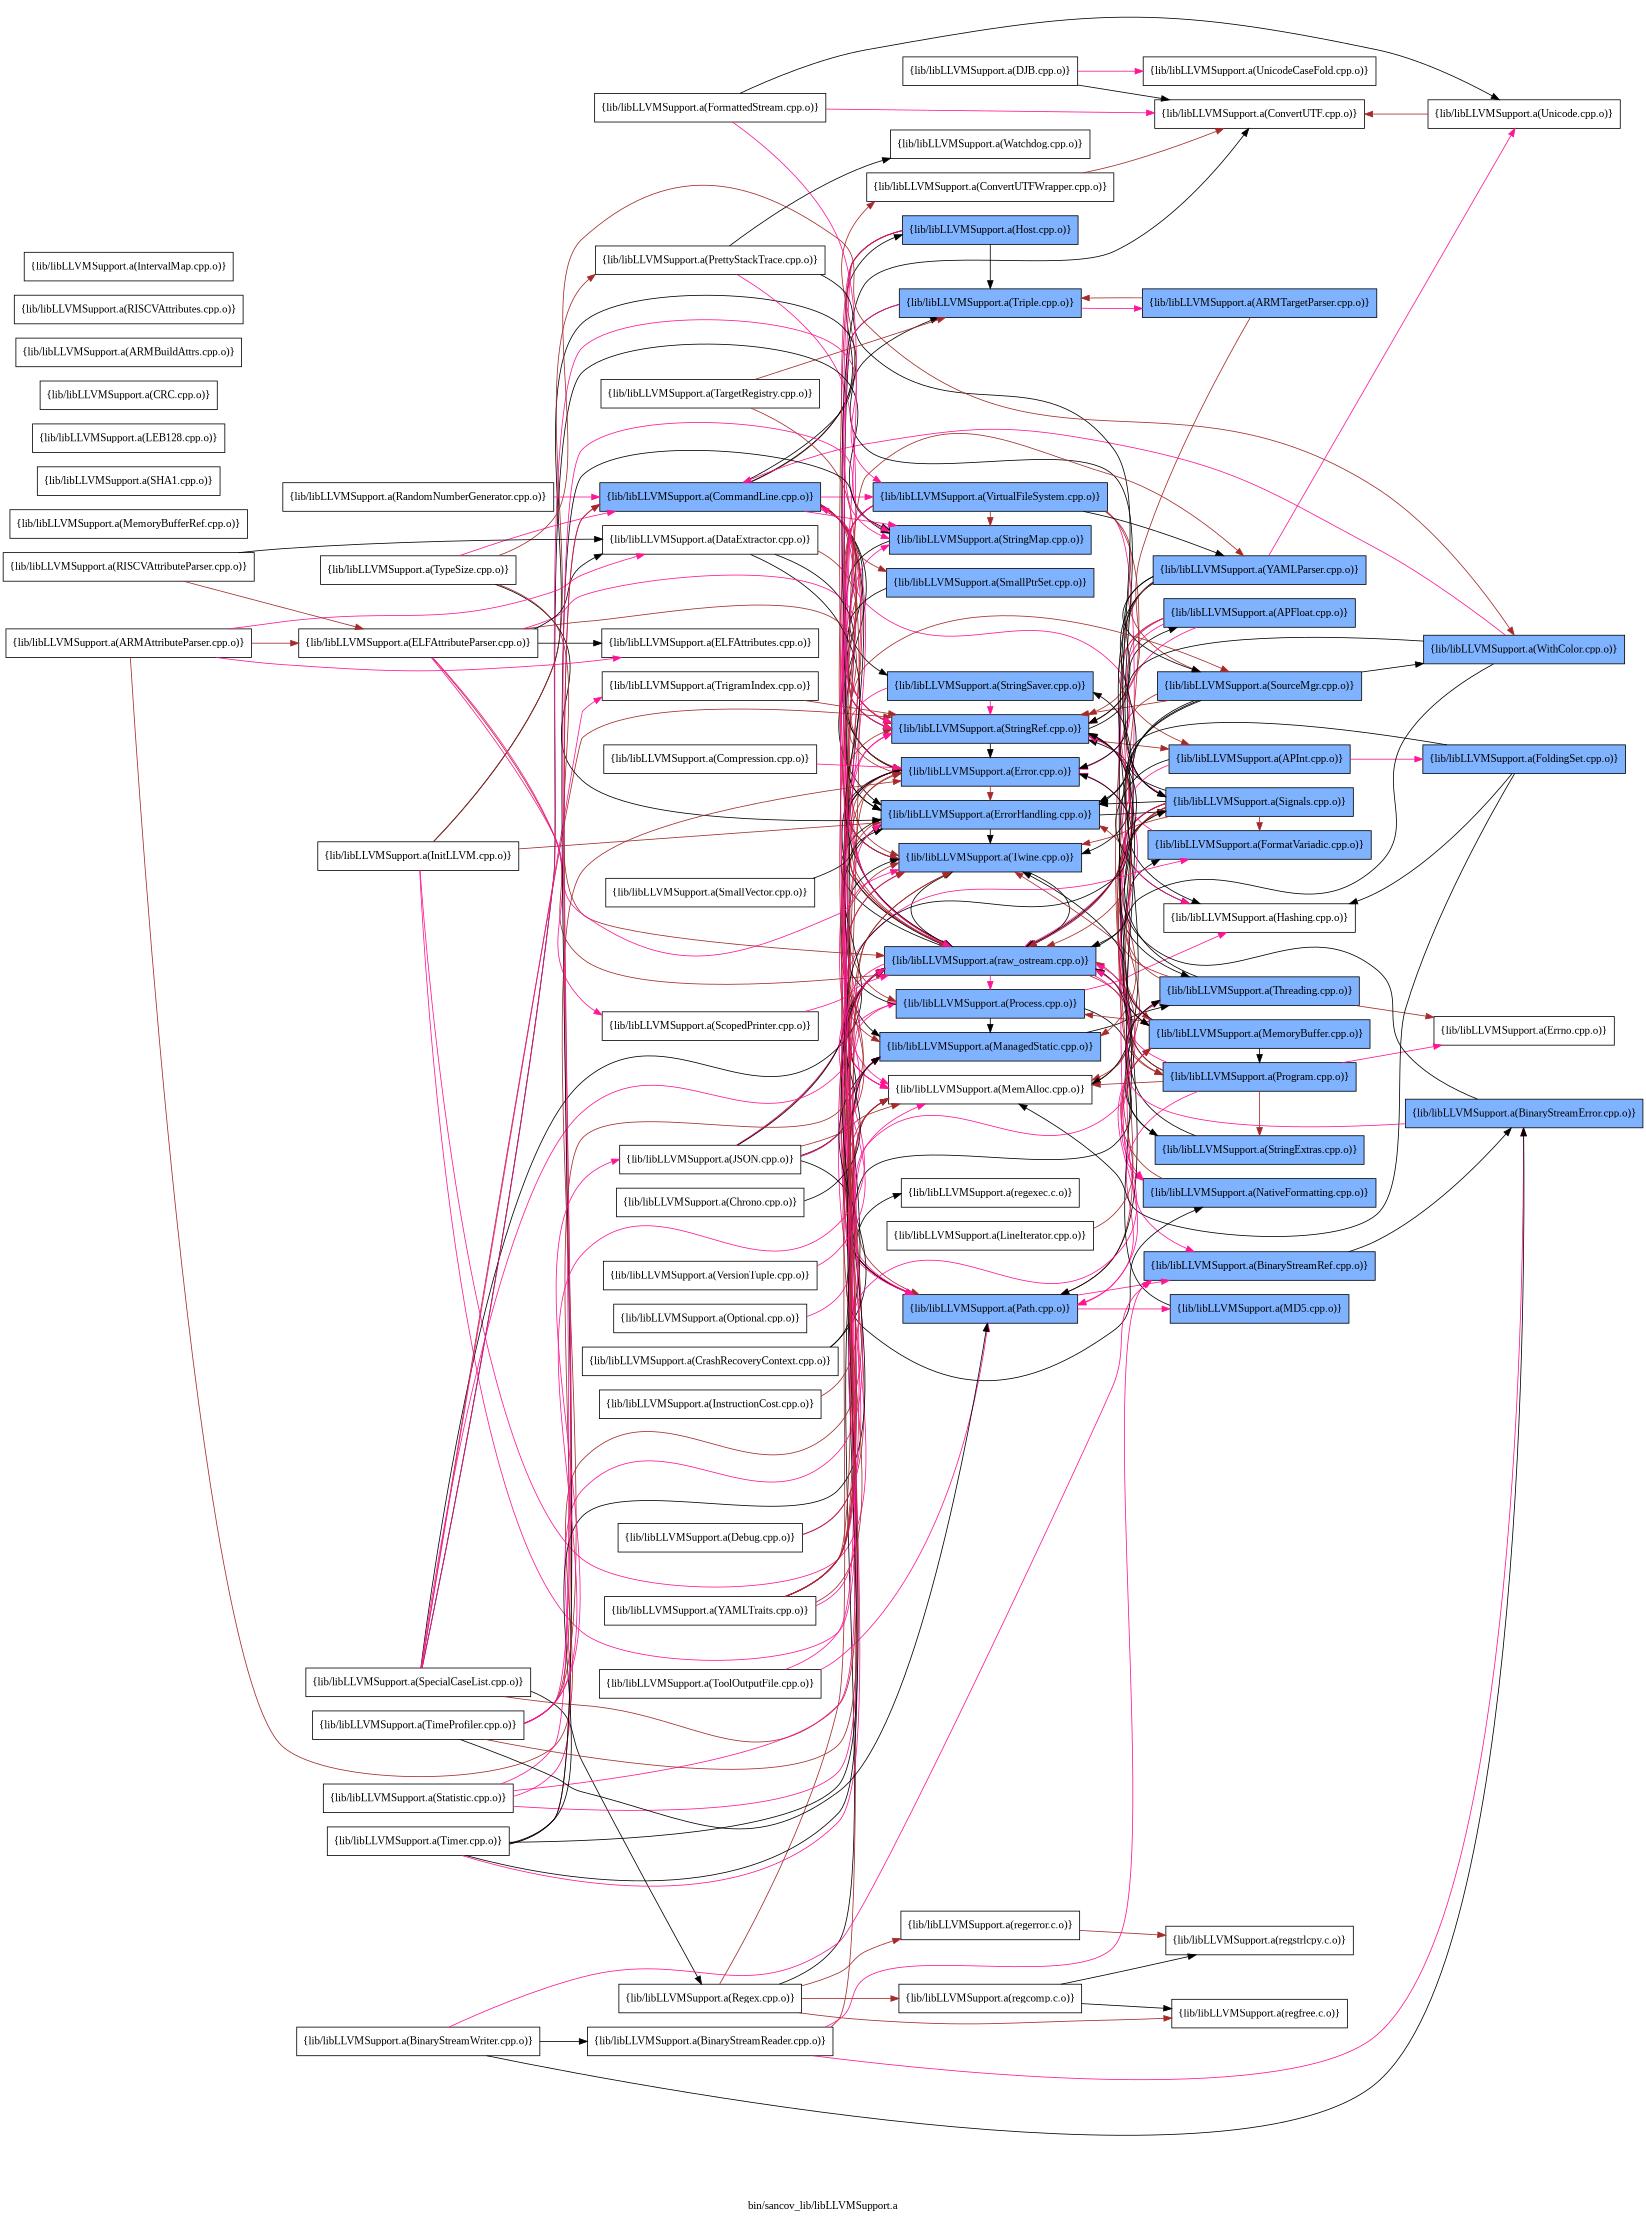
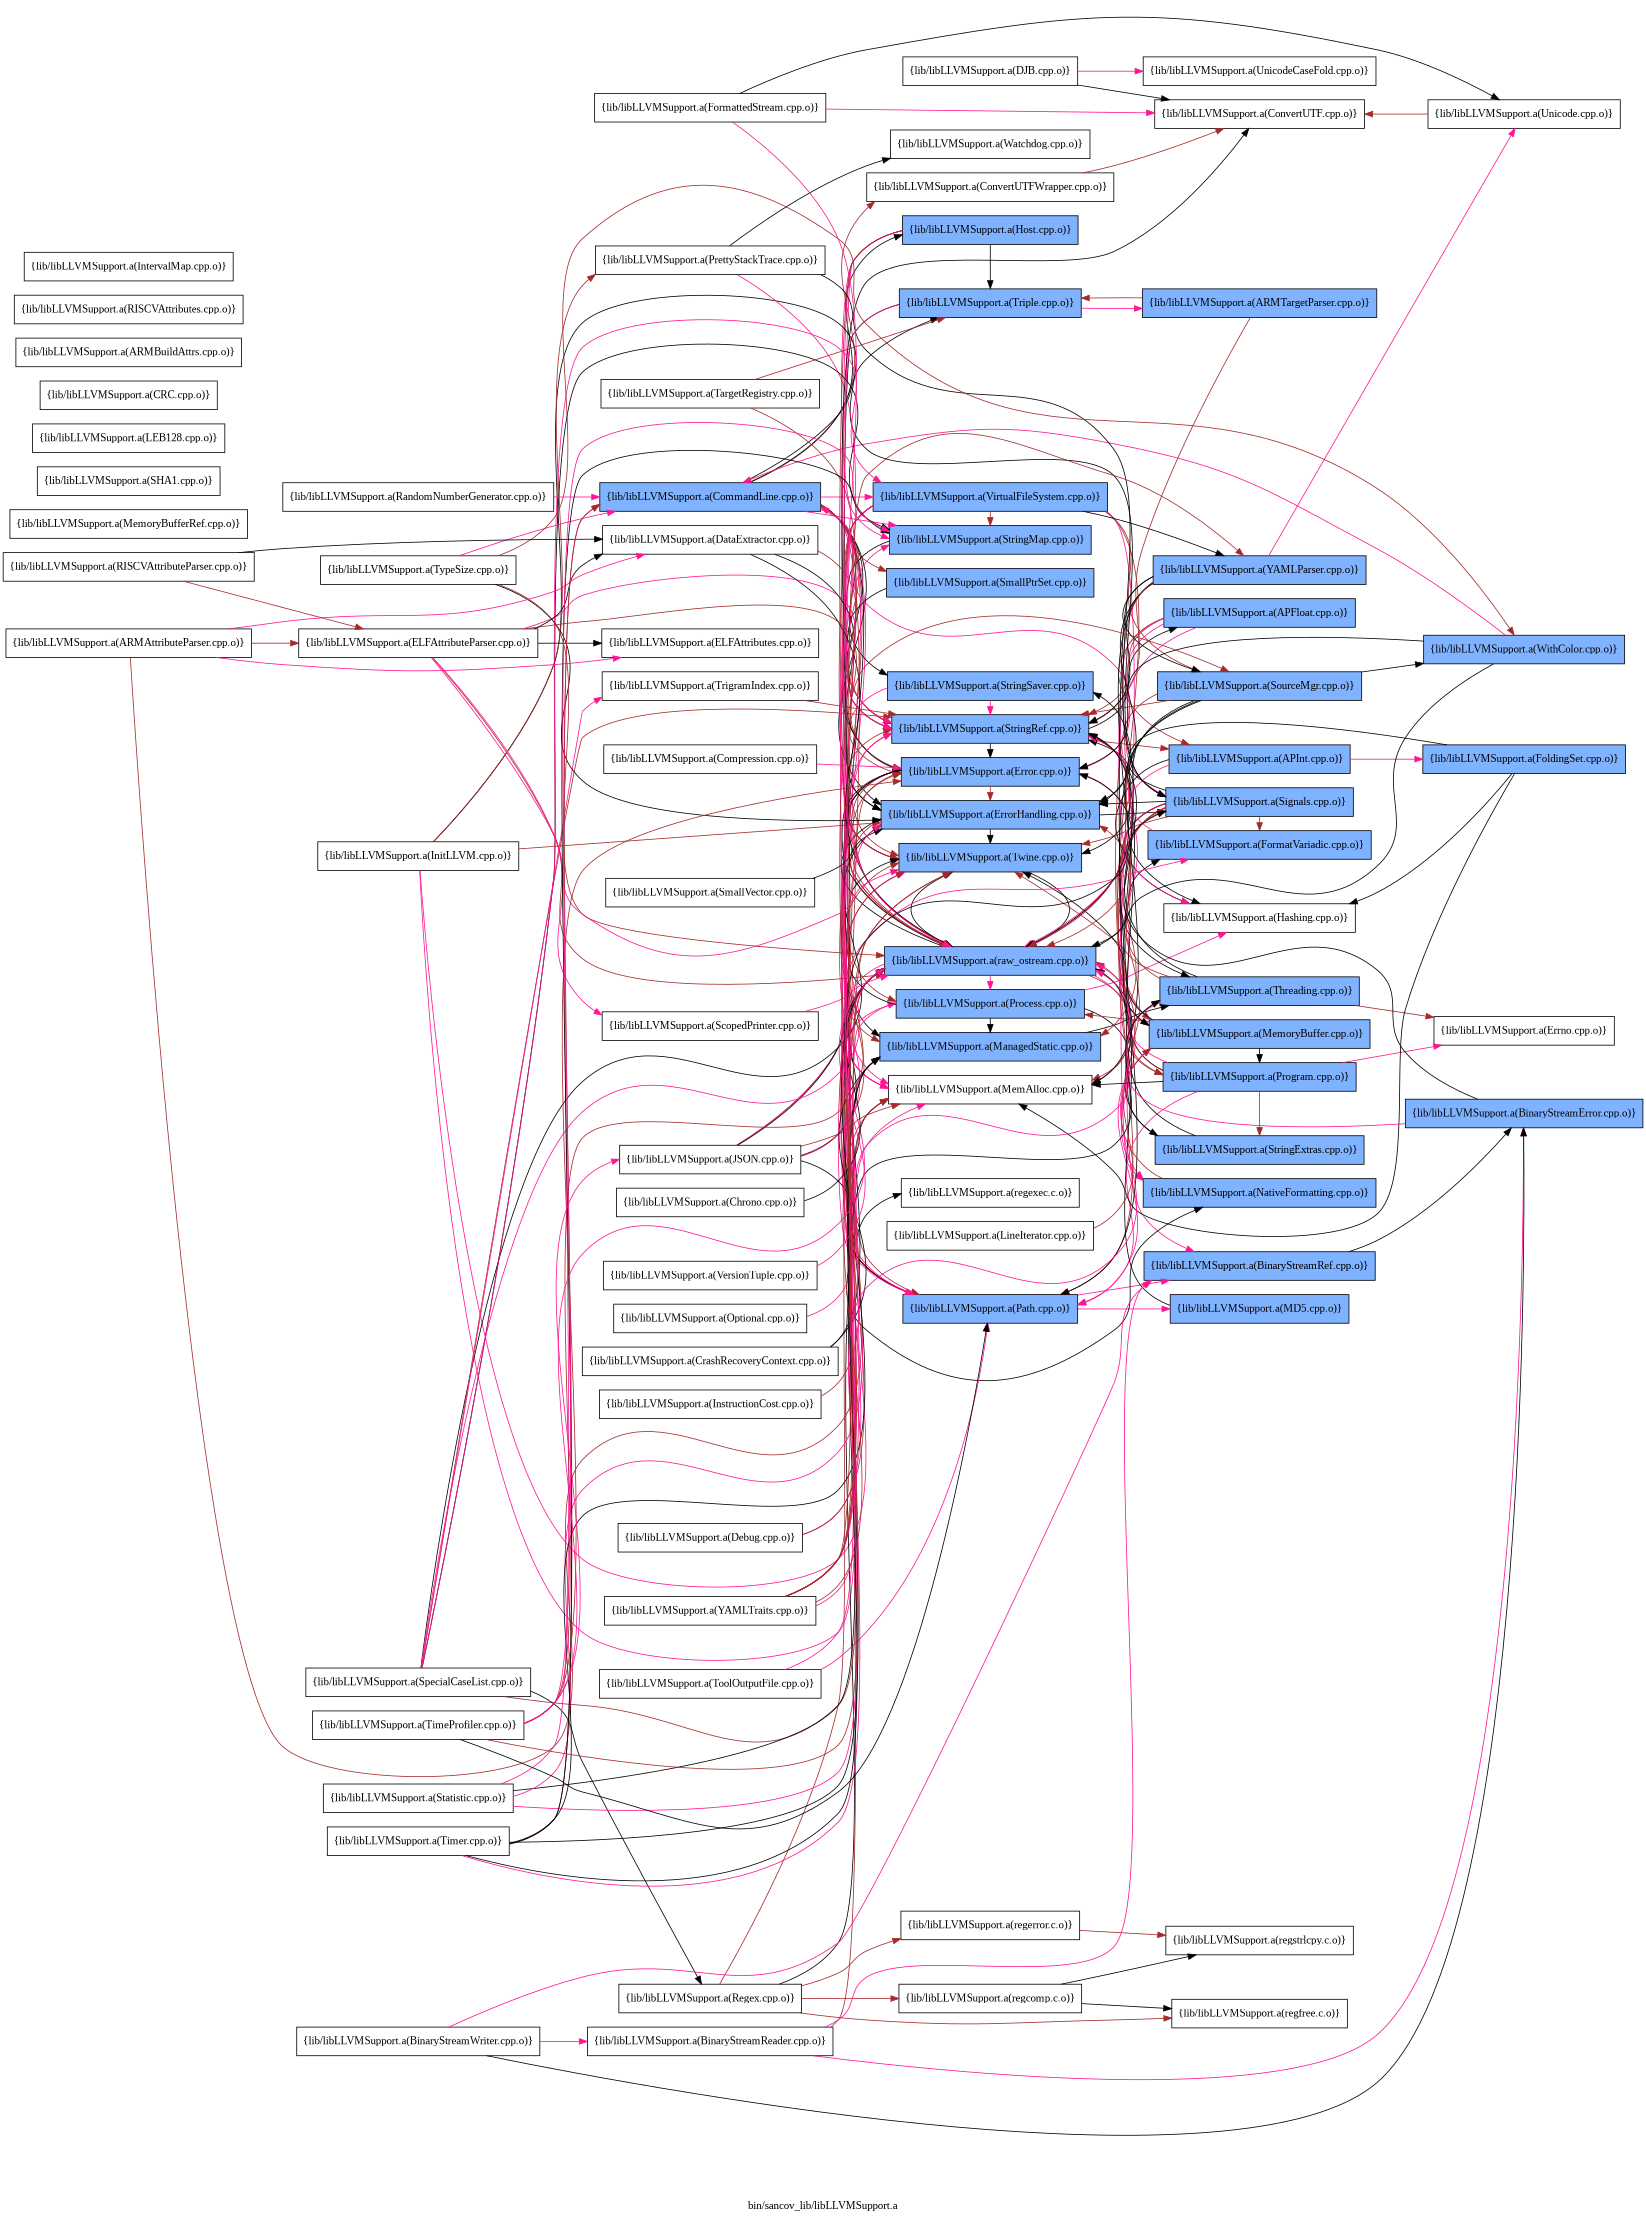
(1143, 1082) -> (1143, 1082)
(757, 1748) -> (757, 1748)
(560, 2041) -> (560, 2041)
